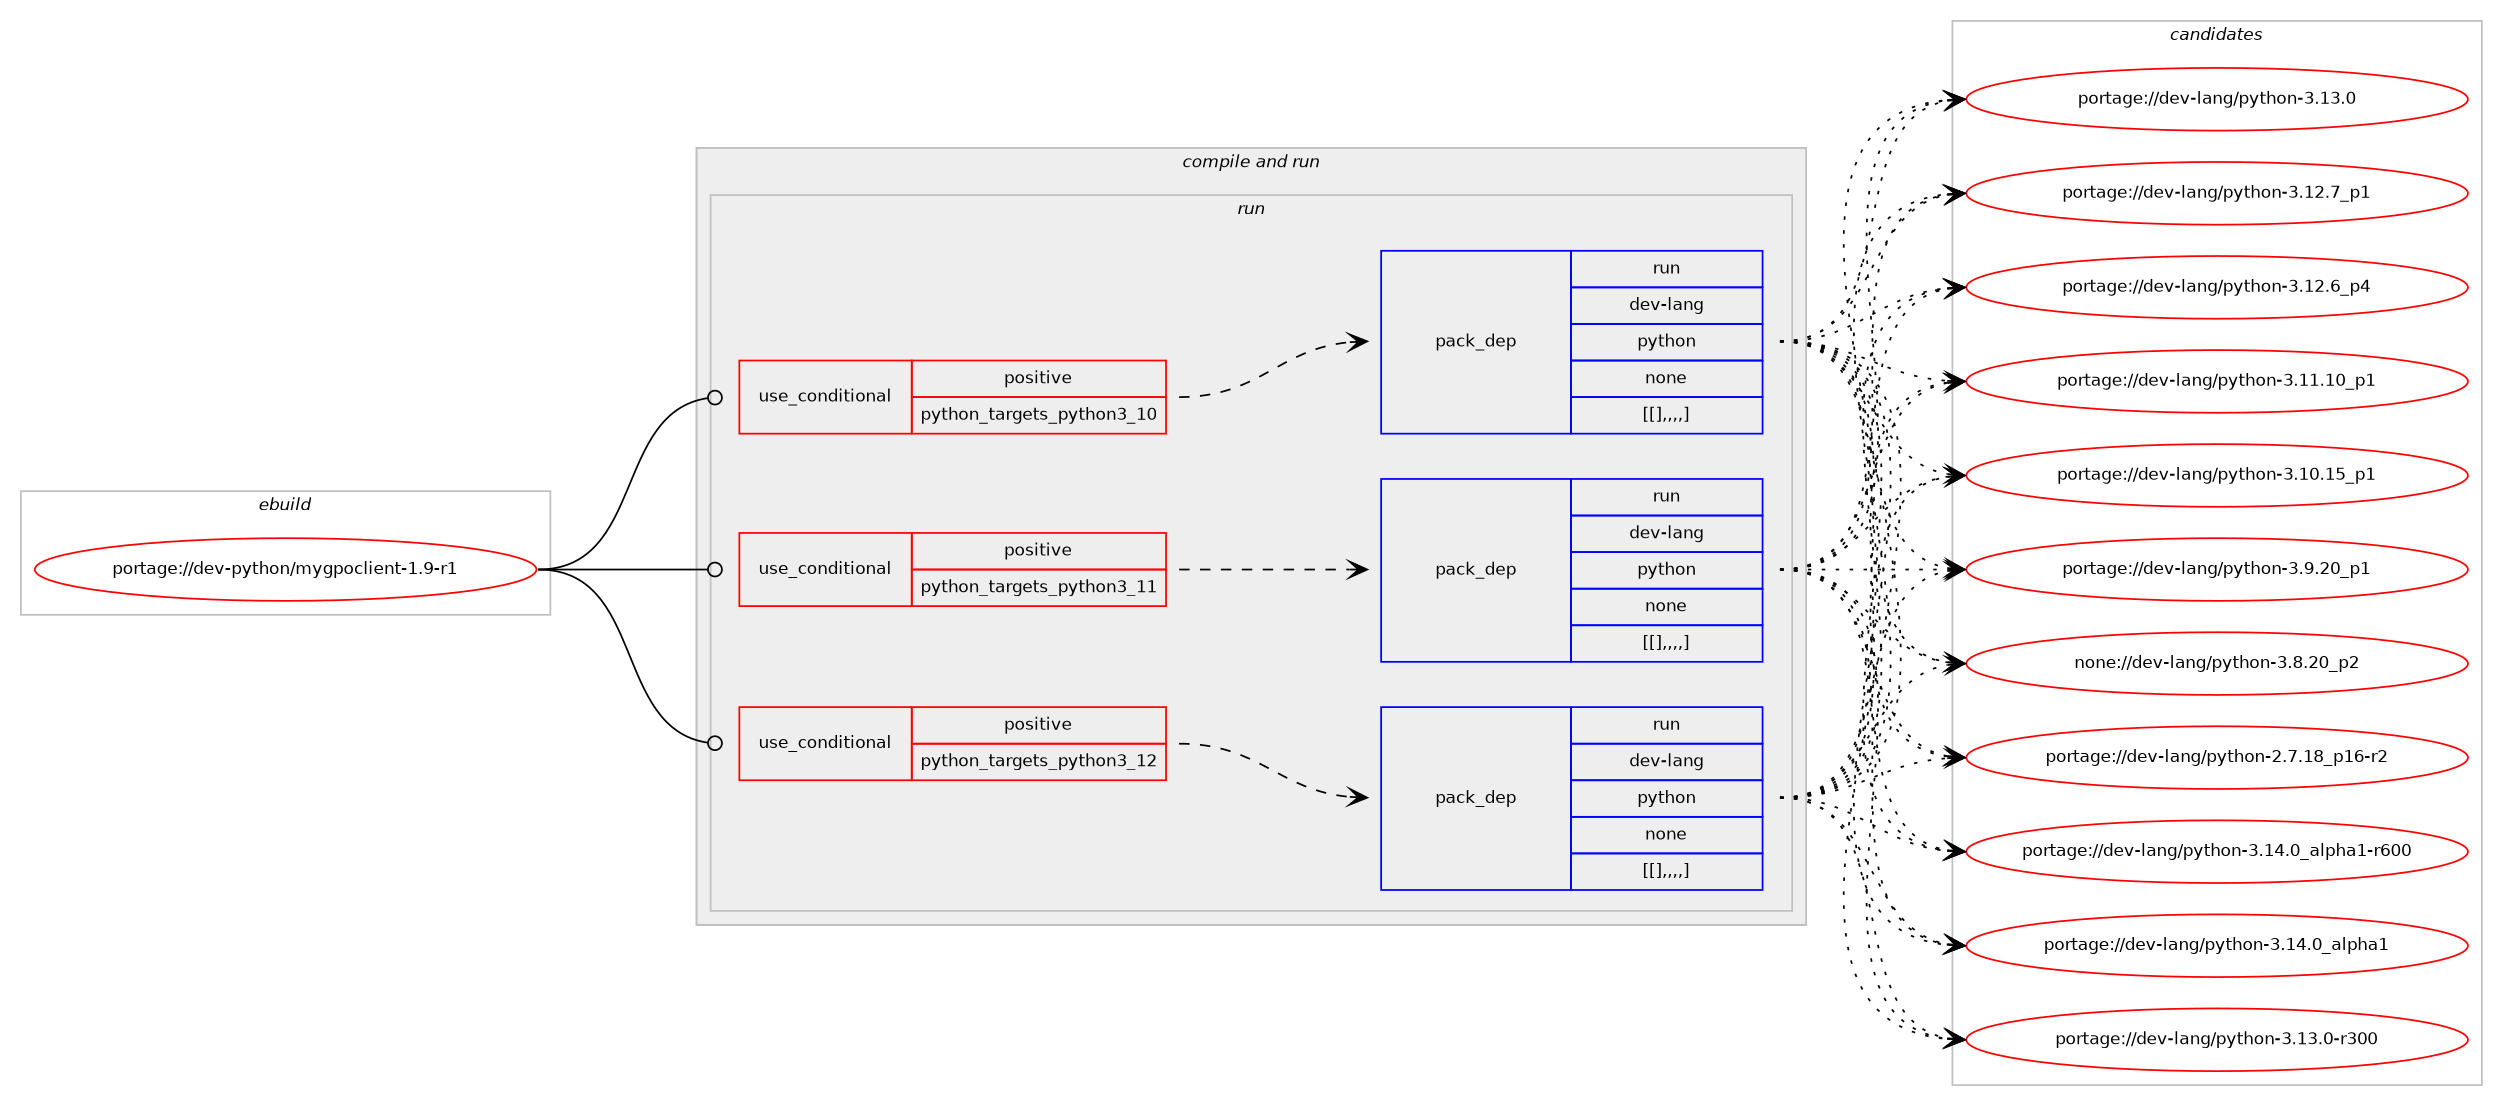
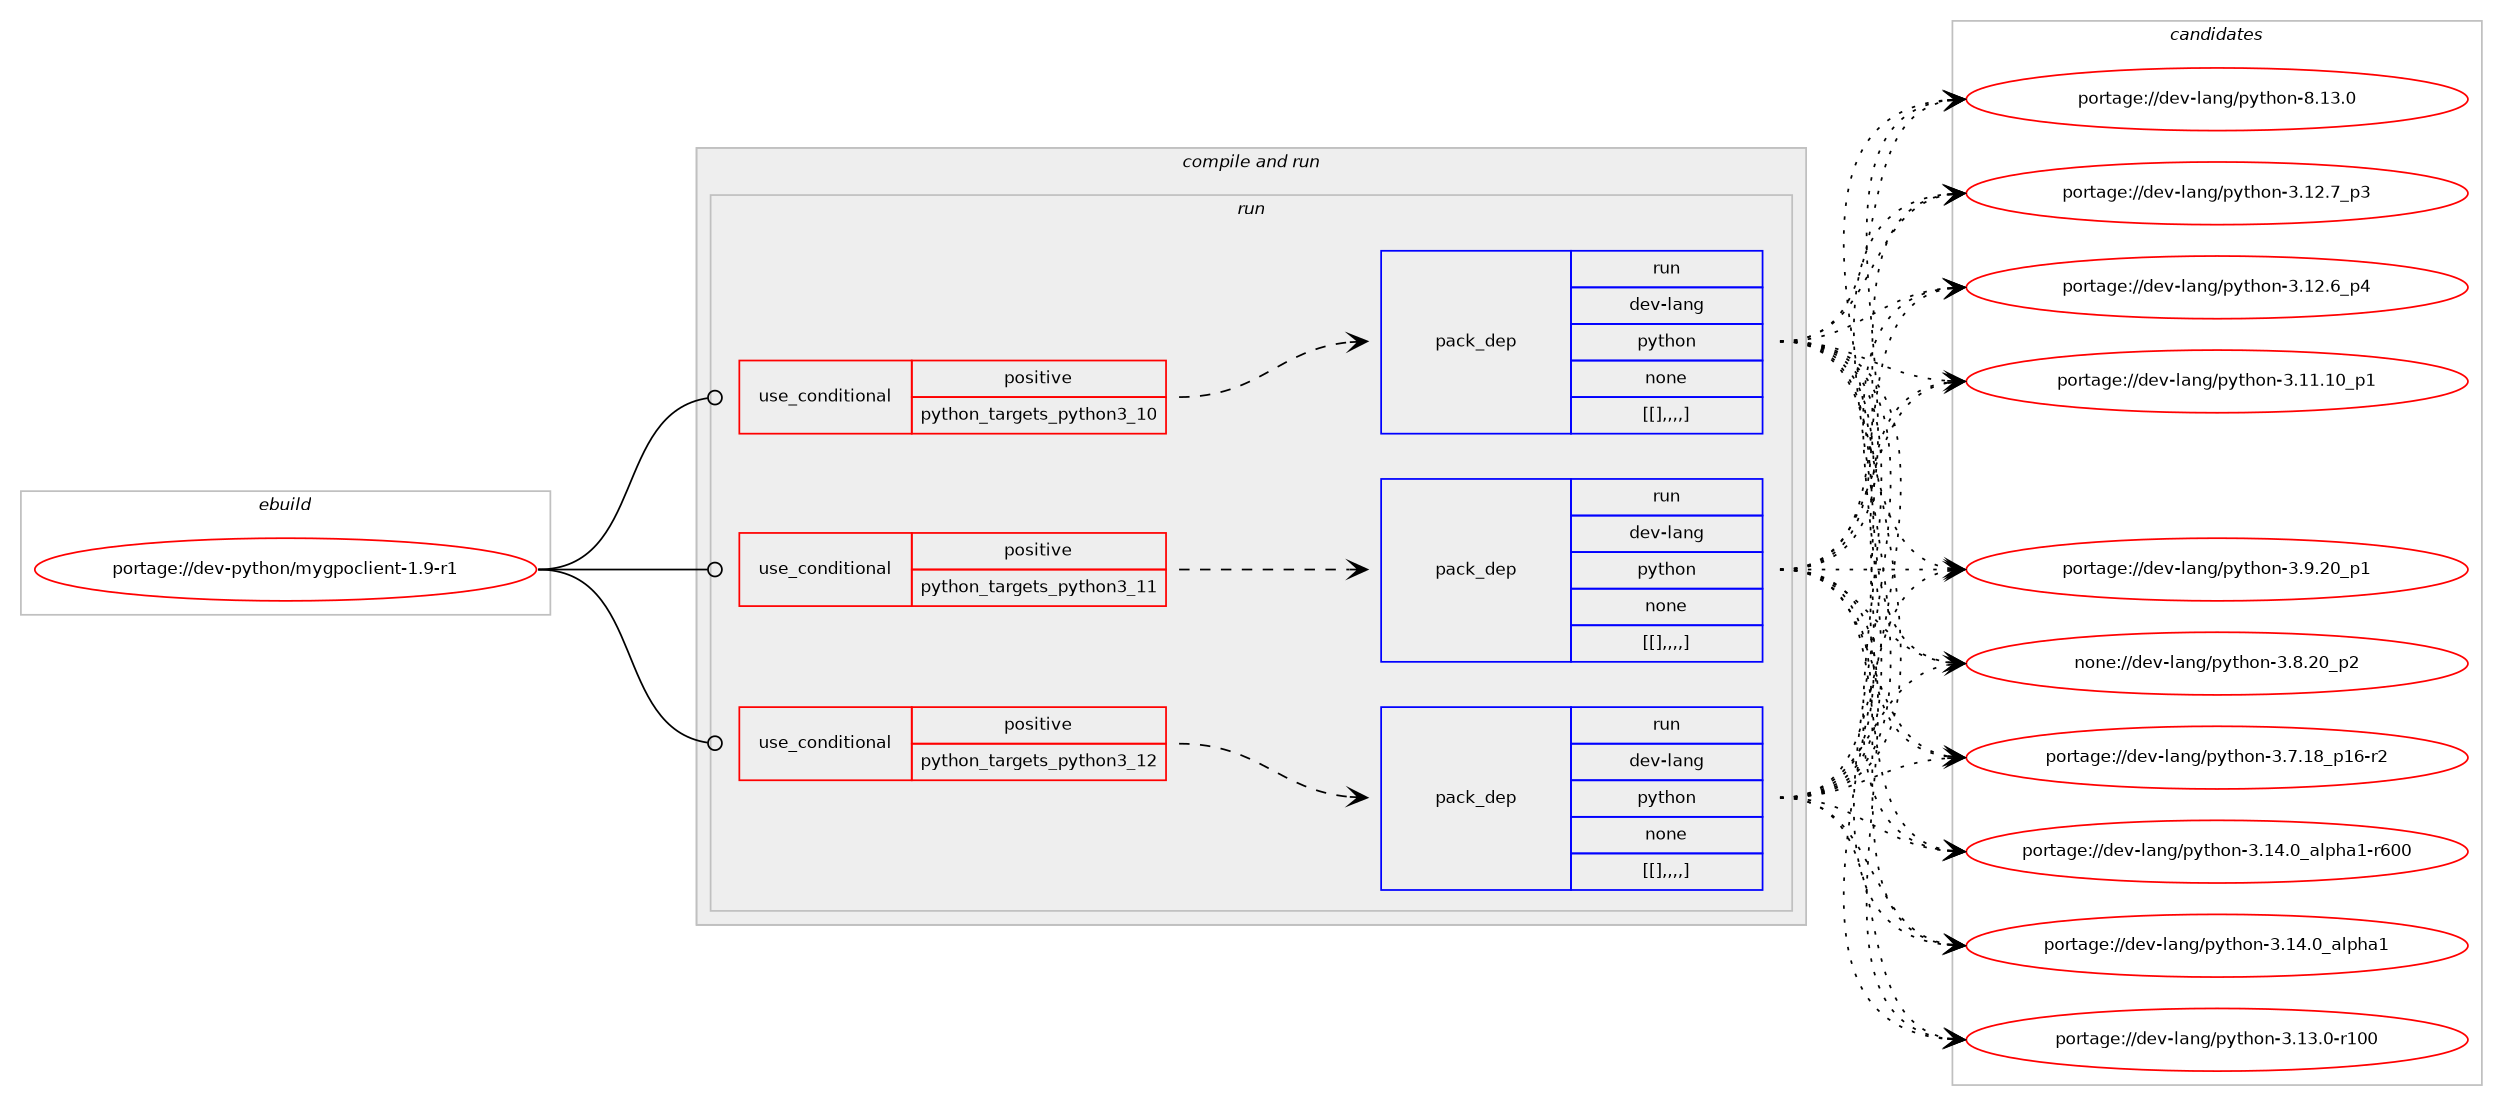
(2217, 99) -> (2217, 99)
(2217, 193) -> (2217, 193)
(2217, 475) -> none
(2217, 758) -> (2217, 758)
(2217, 1040) -> (2217, 1040)
